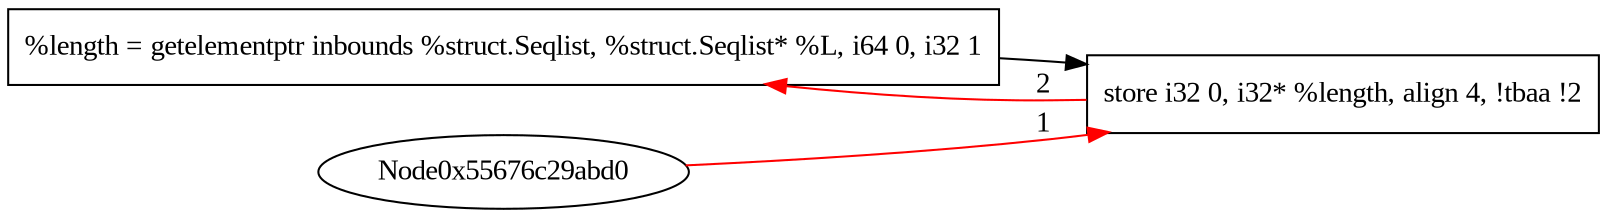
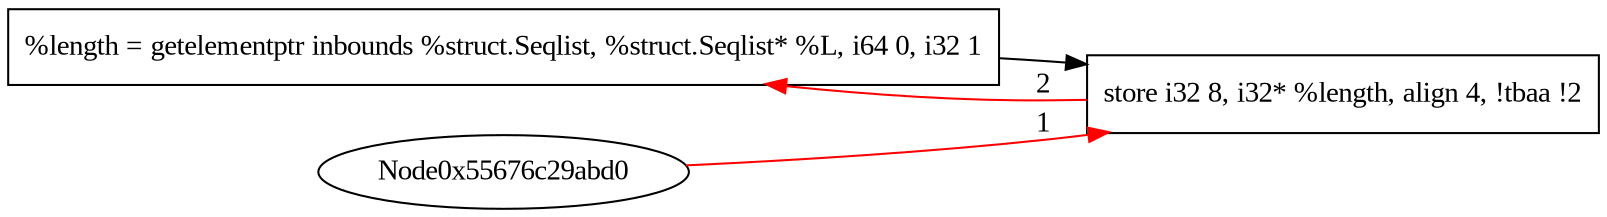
(1343, 94) -> (1343, 94)
